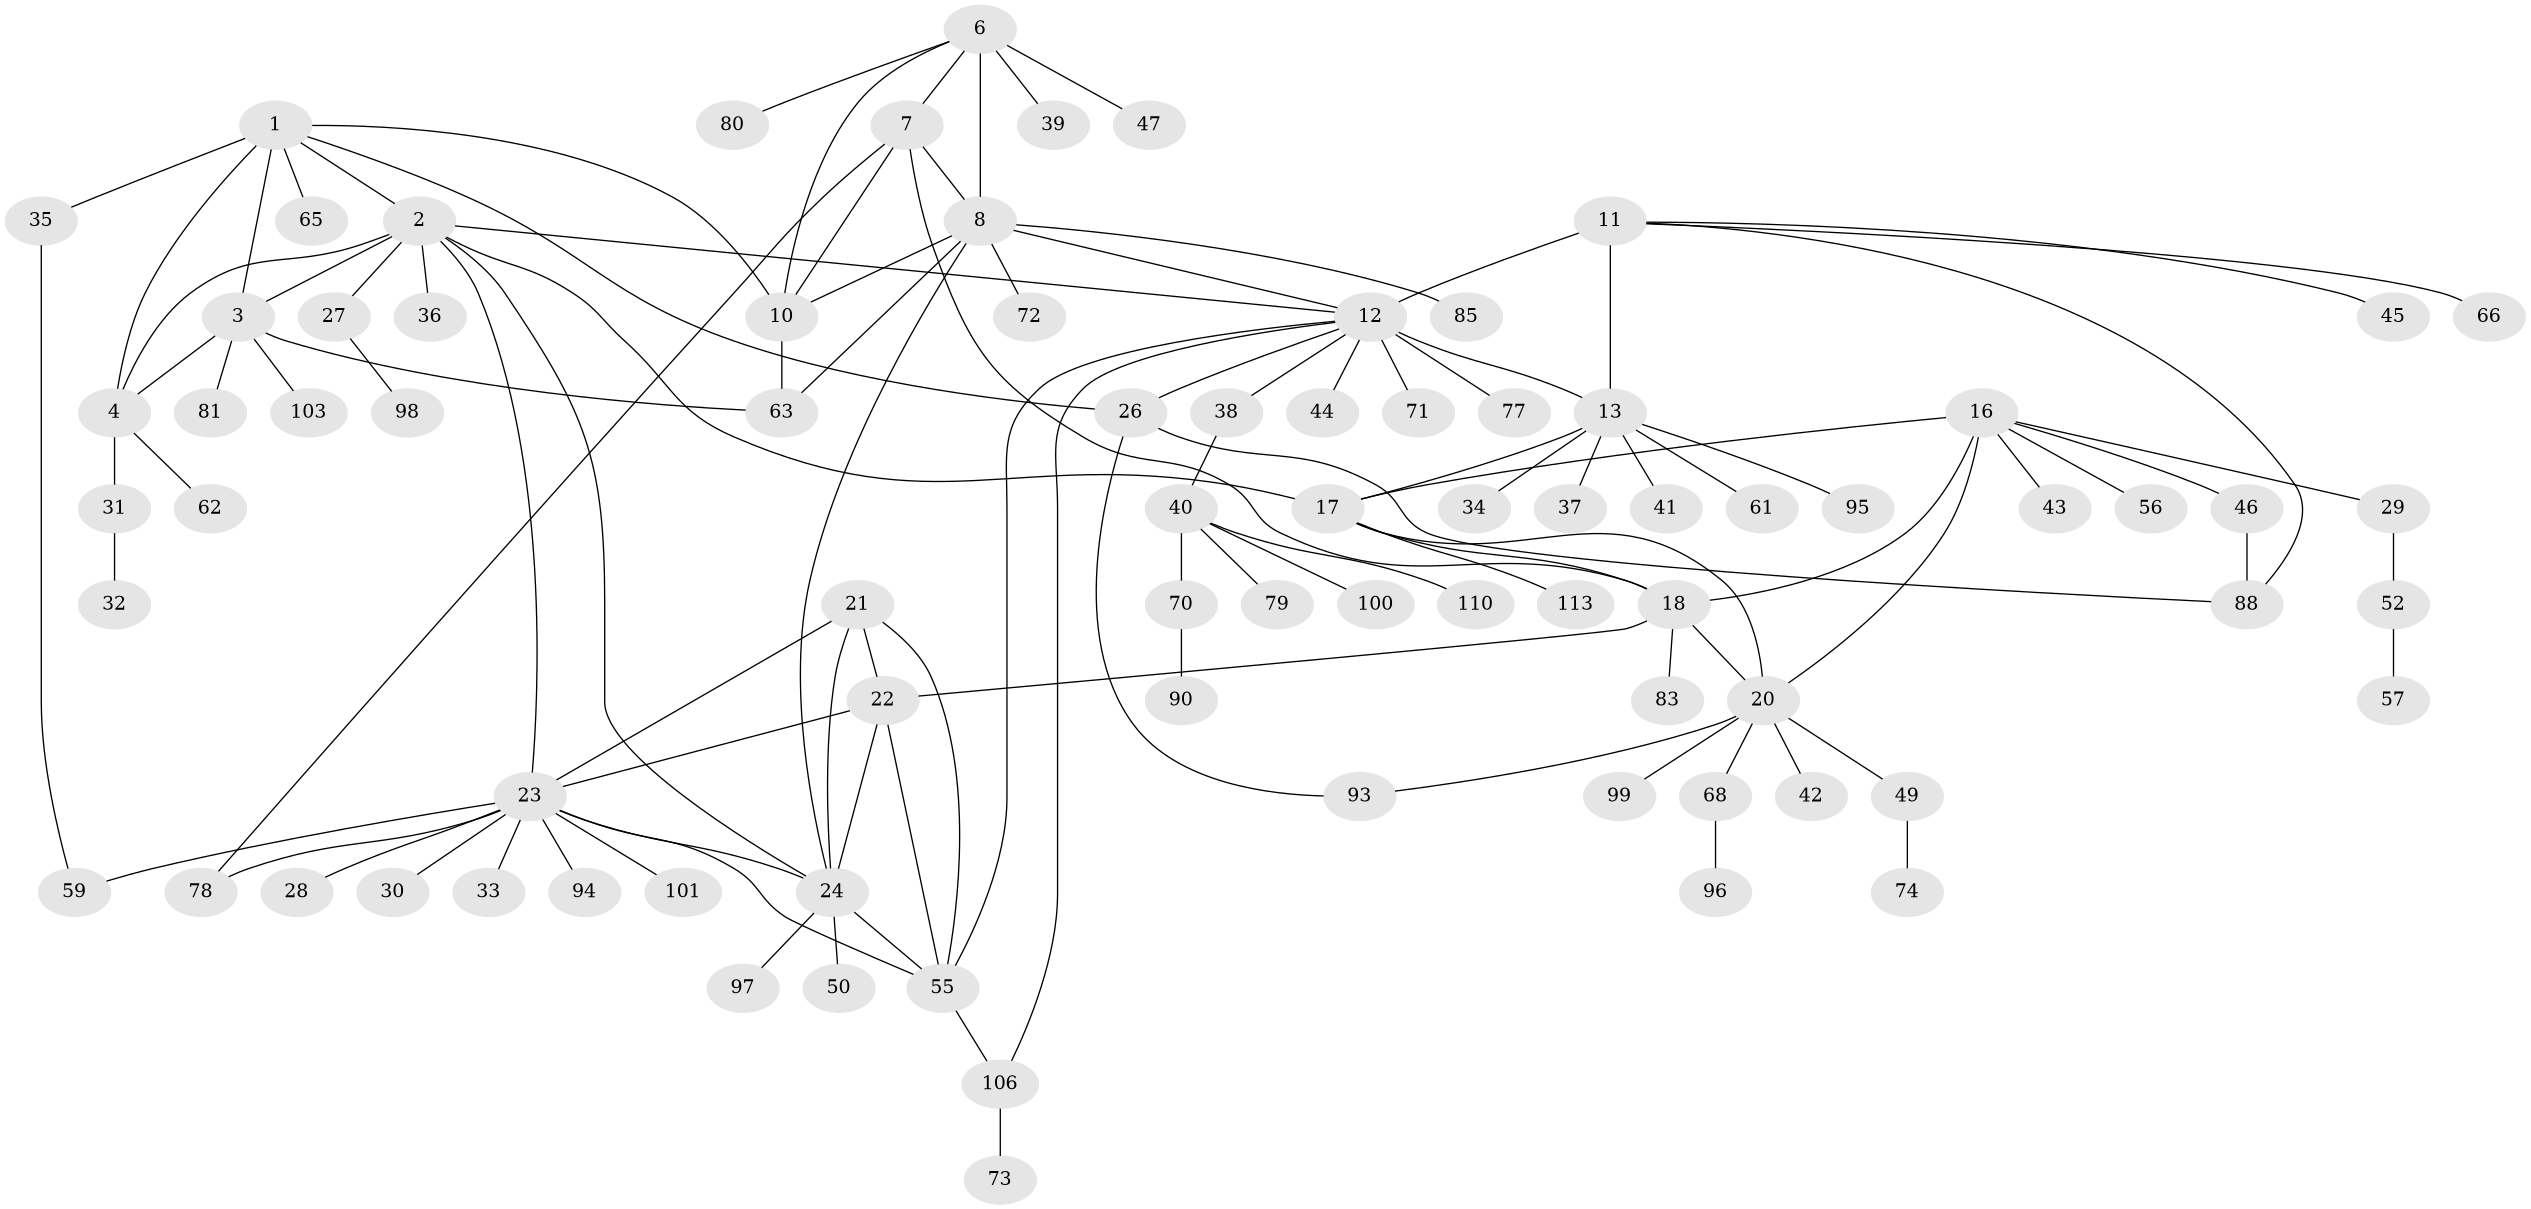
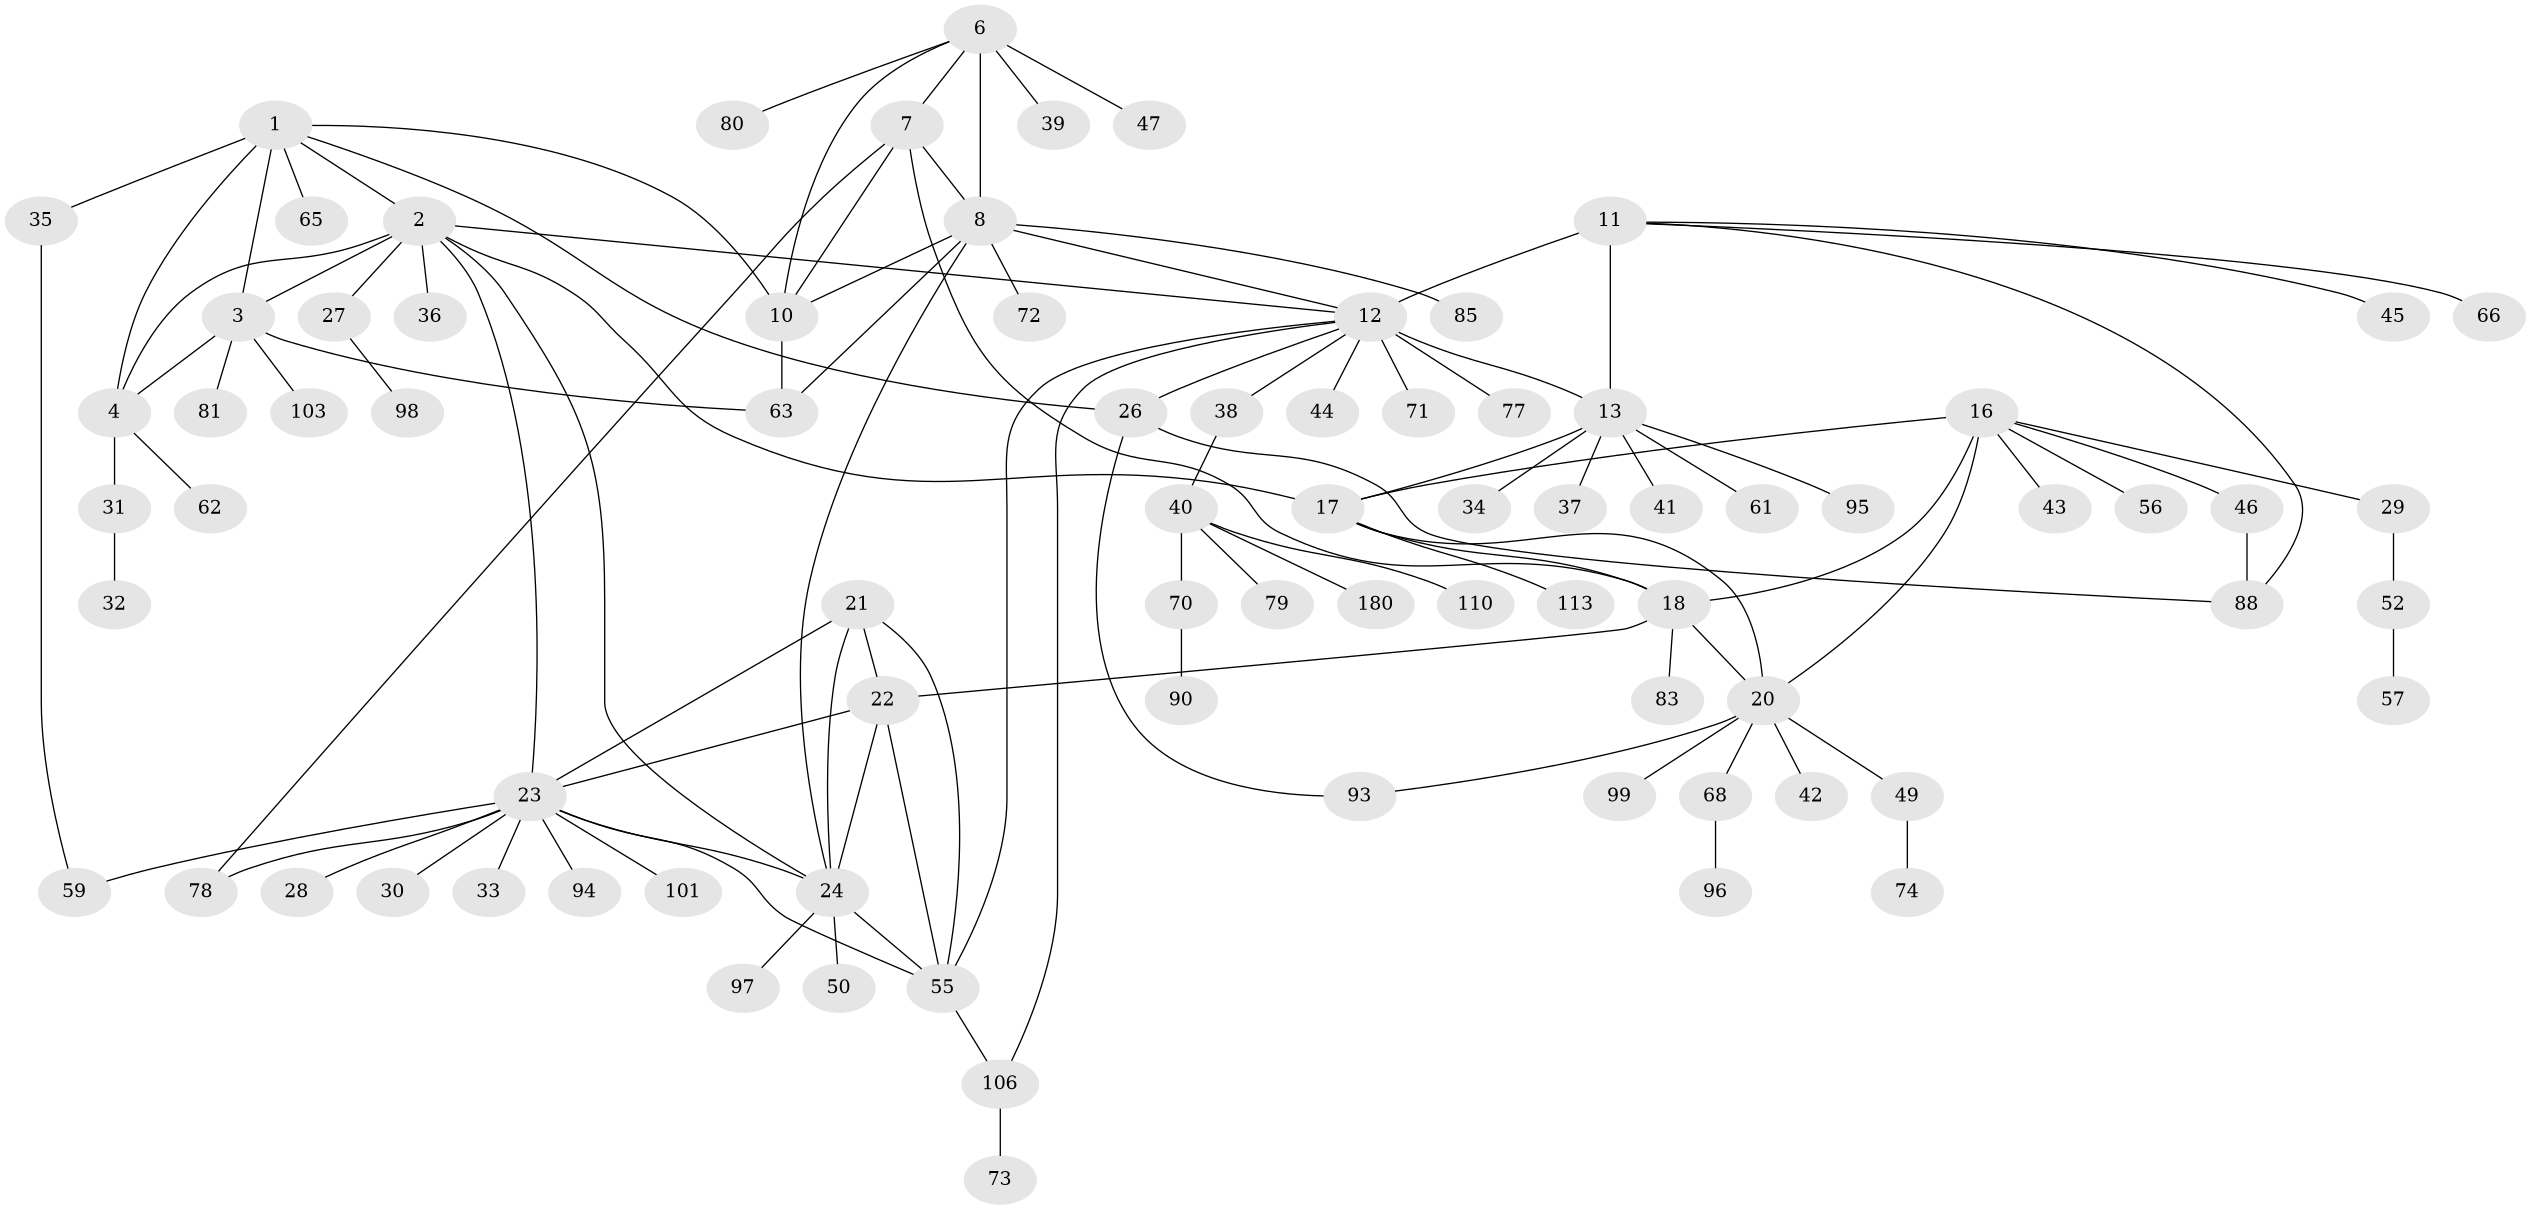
(1376, 605) -> (1376, 605)
